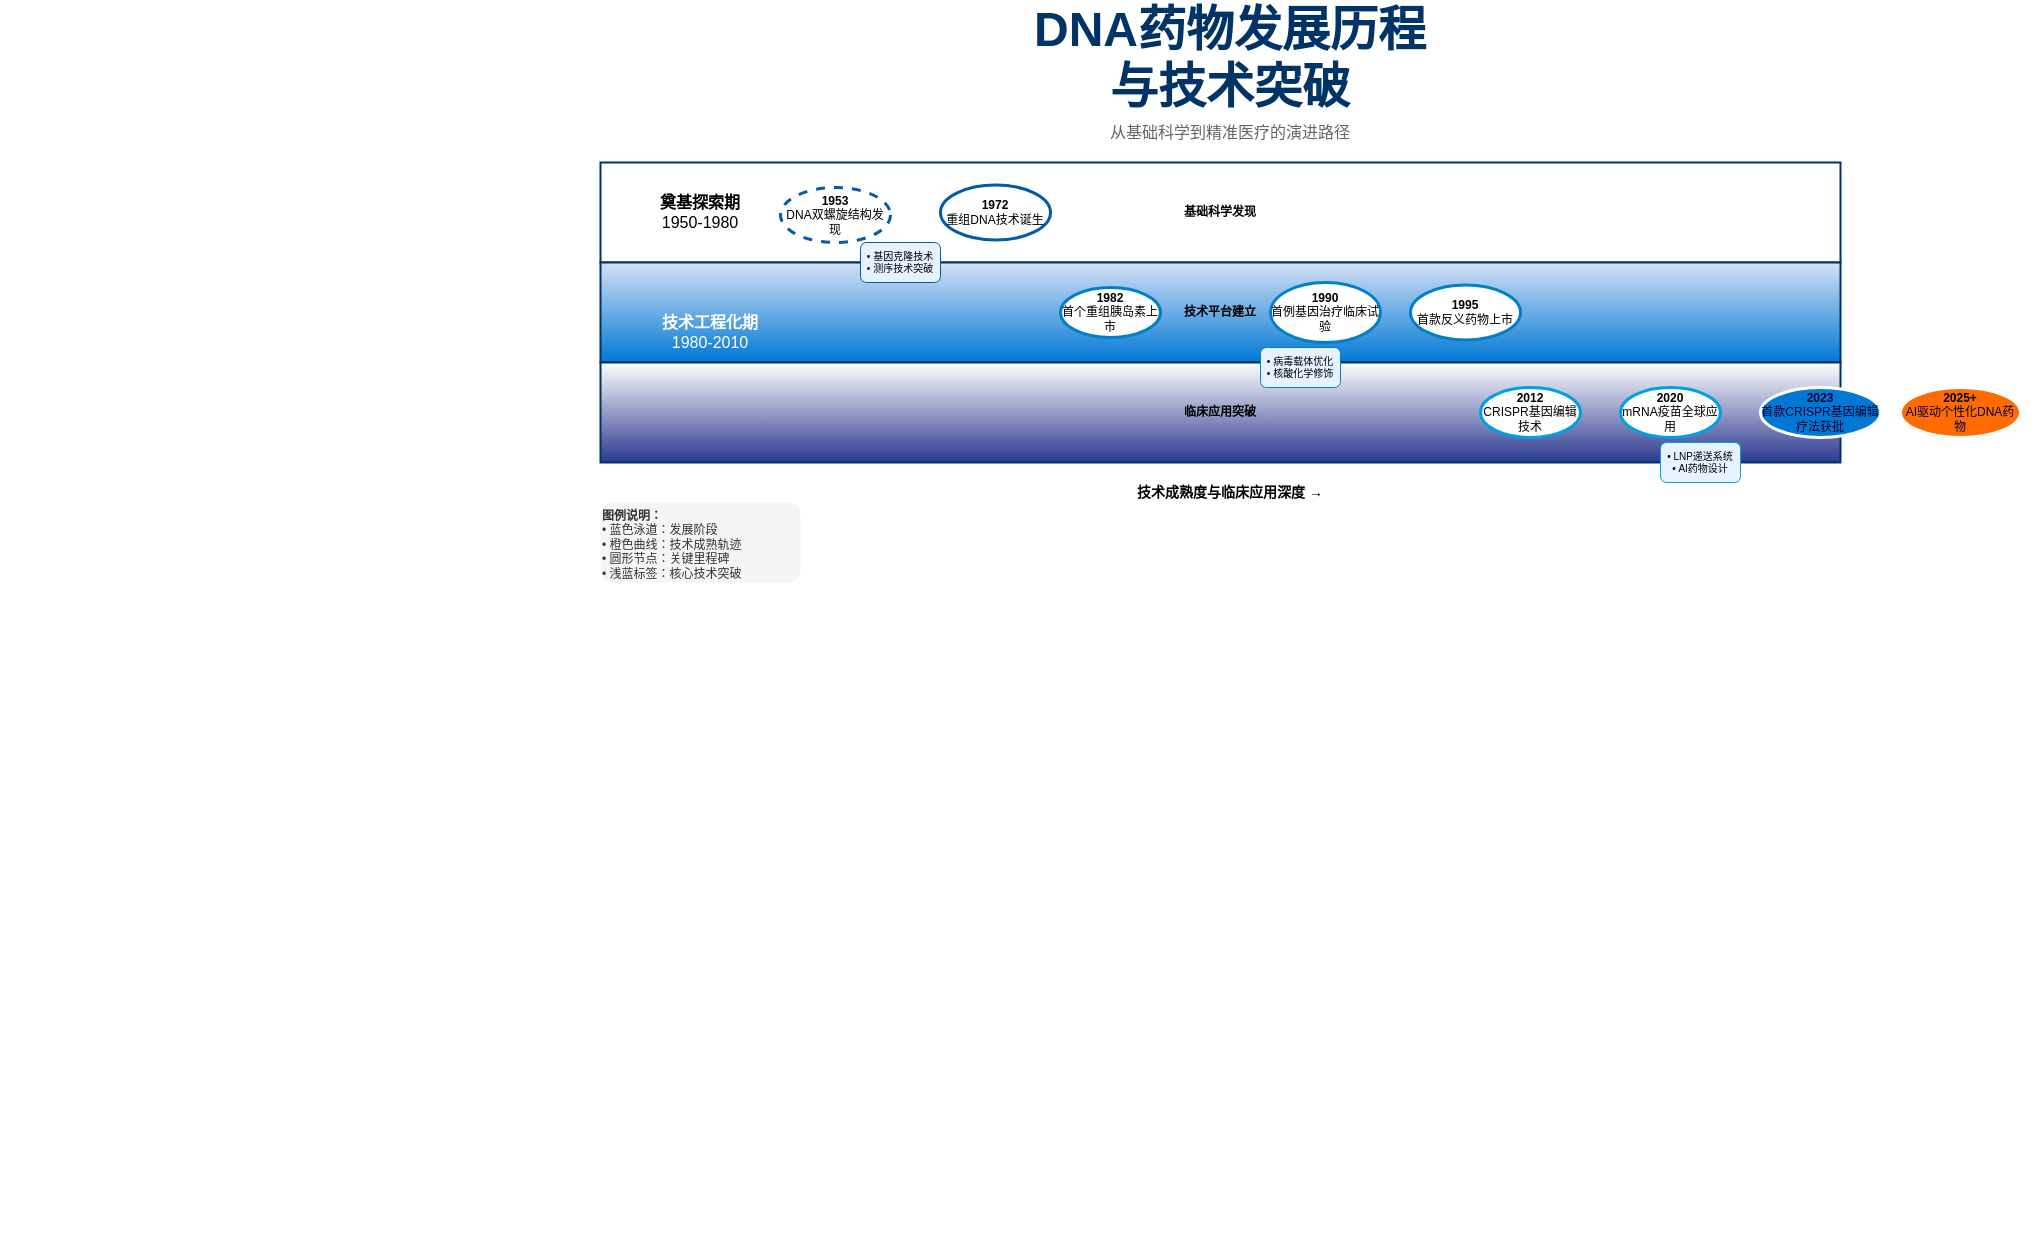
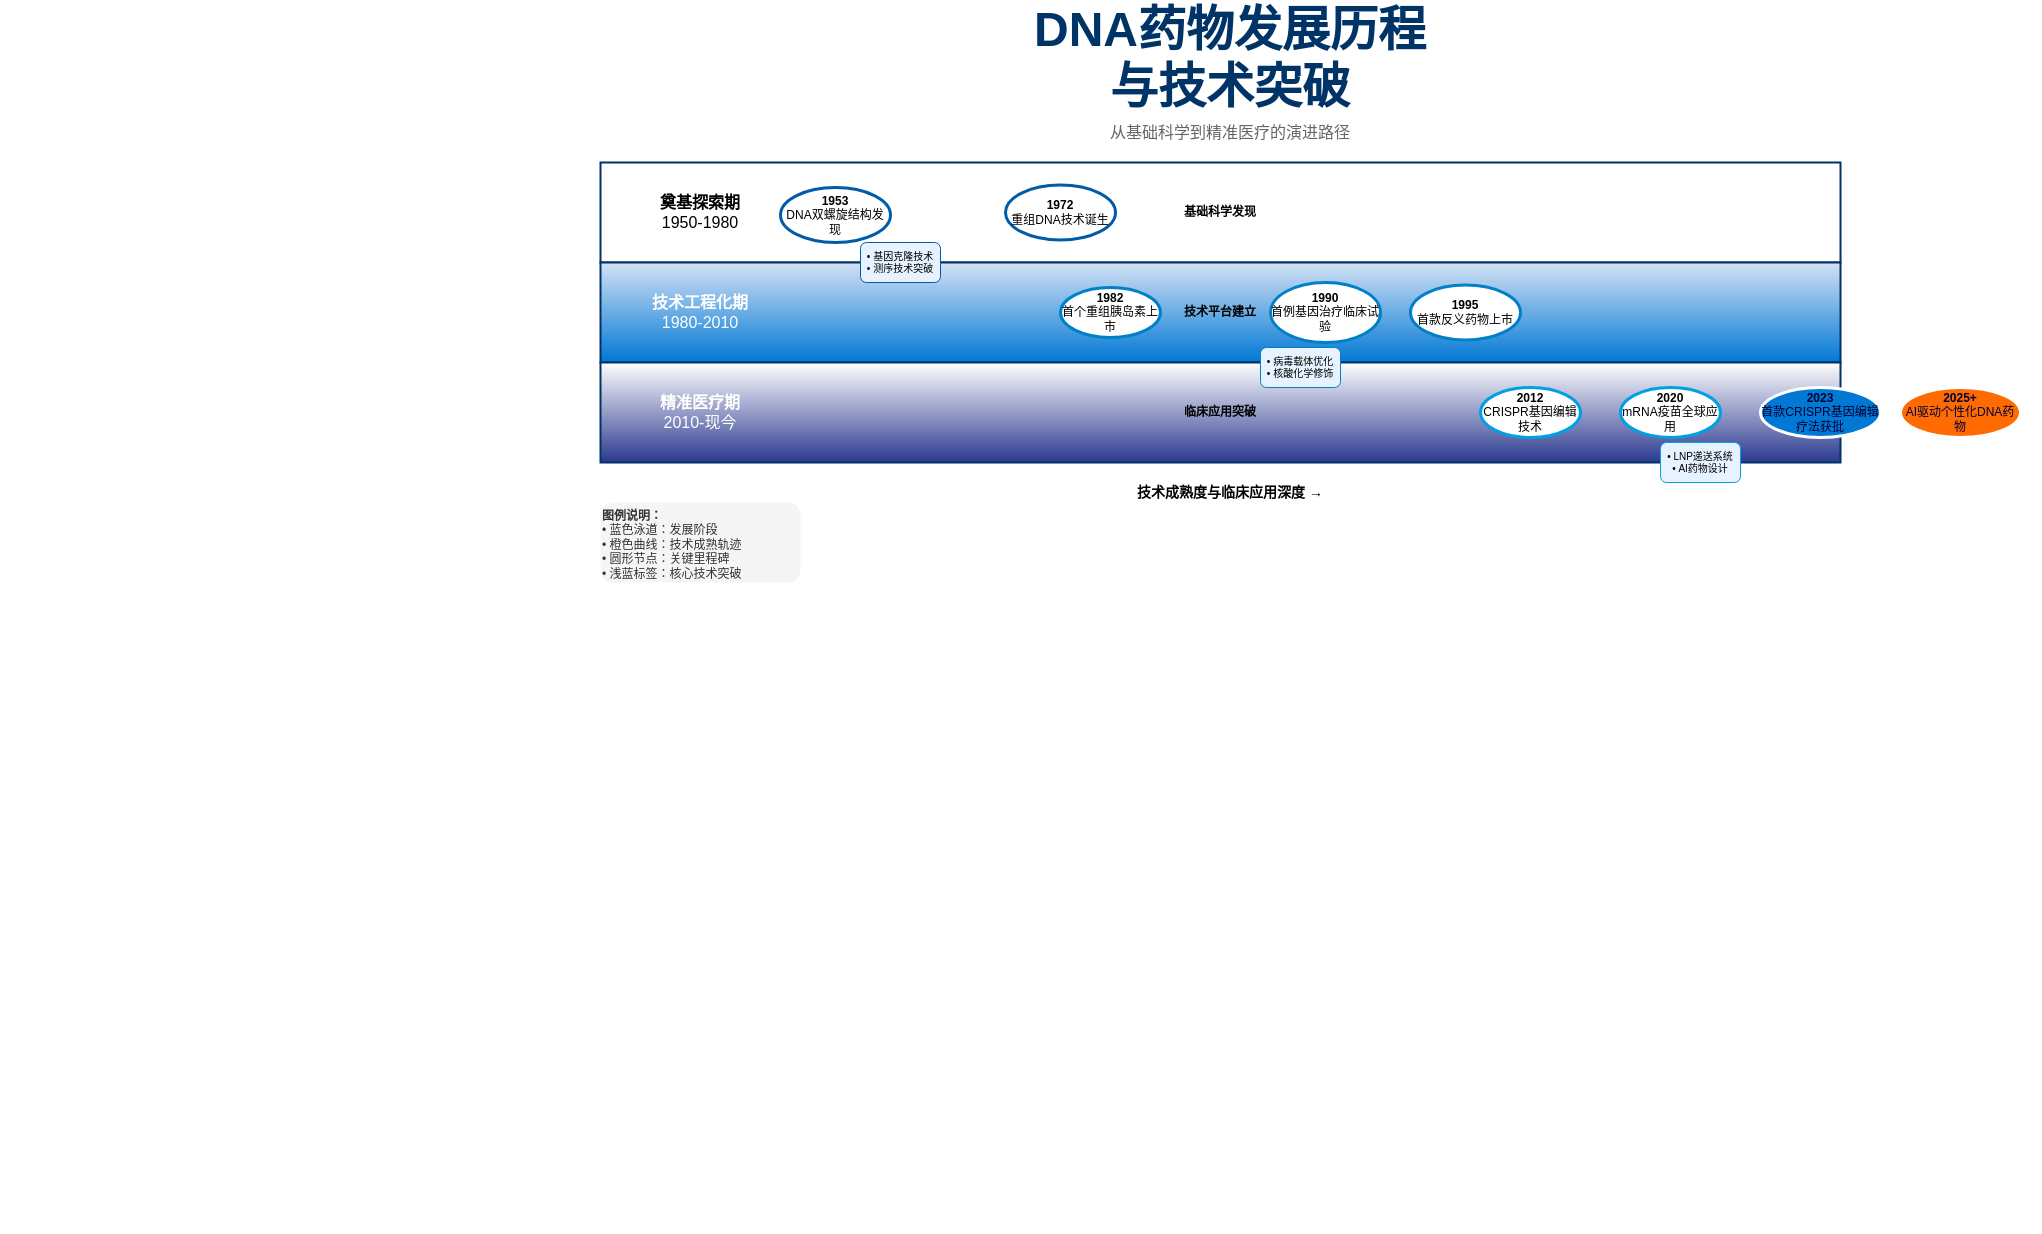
(996, 213) -> (1061, 213)
(836, 215) -> (836, 215)
(711, 333) -> (701, 313)
none -> (701, 413)
